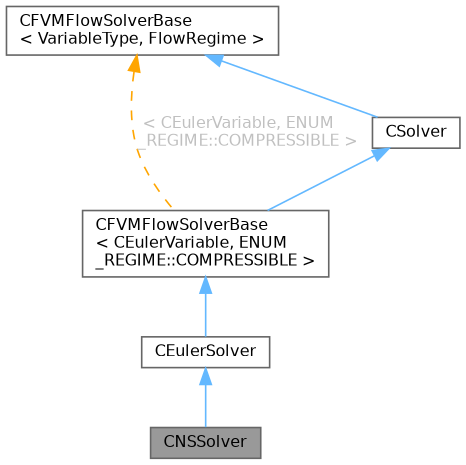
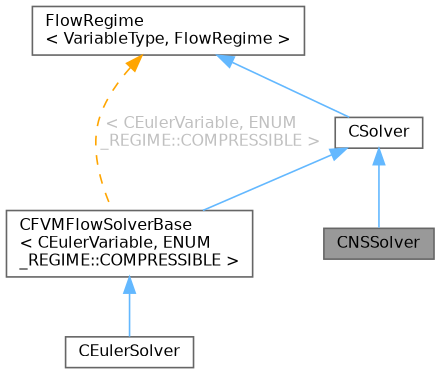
(143, 31) -> (168, 31)
(206, 406) -> (379, 196)
